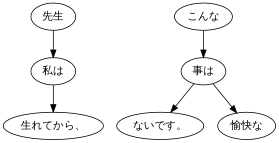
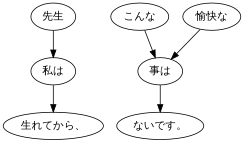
(223, 95) -> (188, 42)
